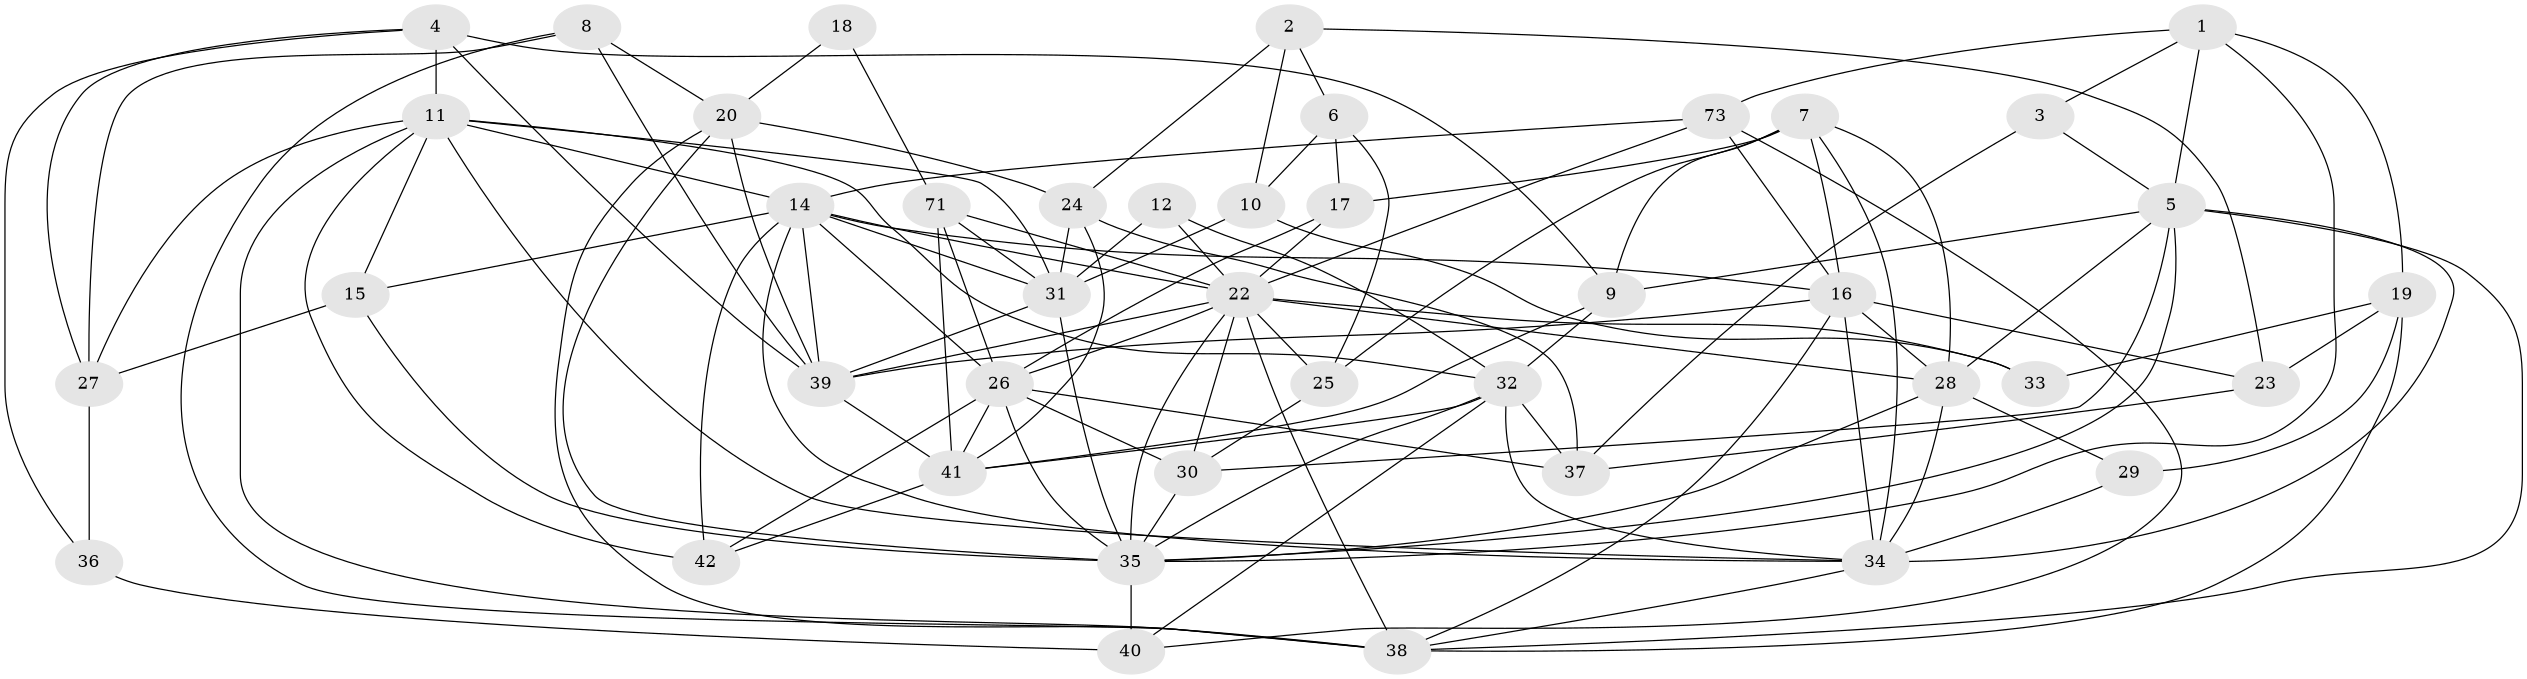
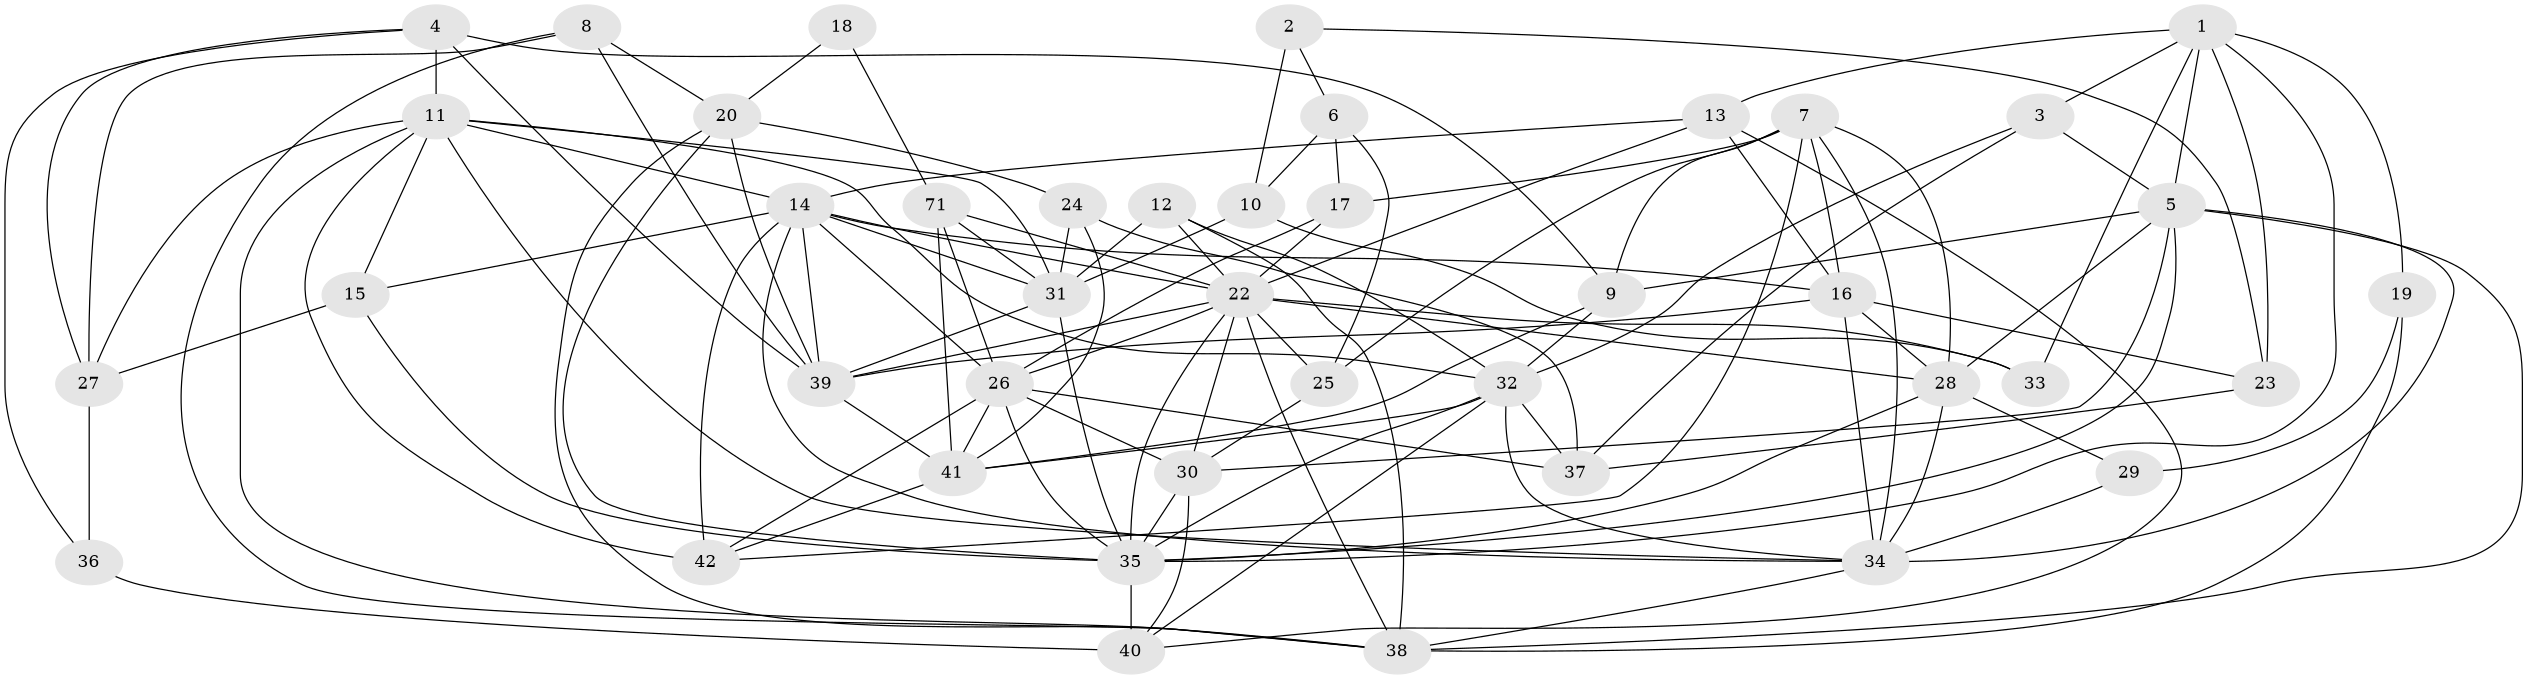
(1181, 116) -> none
(1716, 116) -> (1716, 116)
none -> (1767, 239)
(2219, 339) -> (2117, 205)
(2327, 344) -> (2260, 202)
(1658, 514) -> (1376, 380)
none -> (1385, 518)
none -> (1180, 571)
